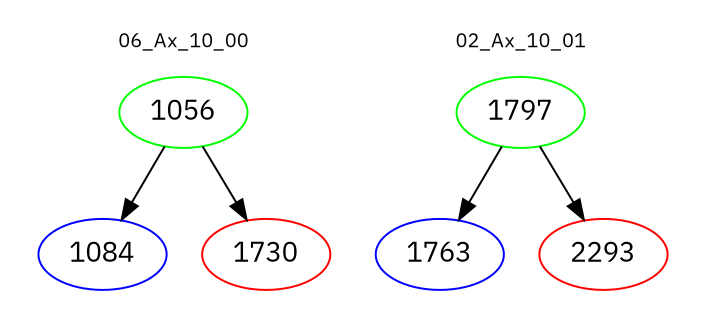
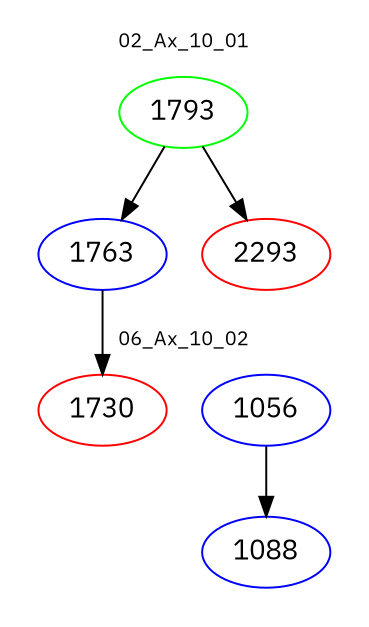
(184, 42) -> (184, 340)
(183, 112) -> (266, 410)
(521, 112) -> (183, 112)
(219, 174) -> (103, 333)
(103, 254) -> (266, 552)
